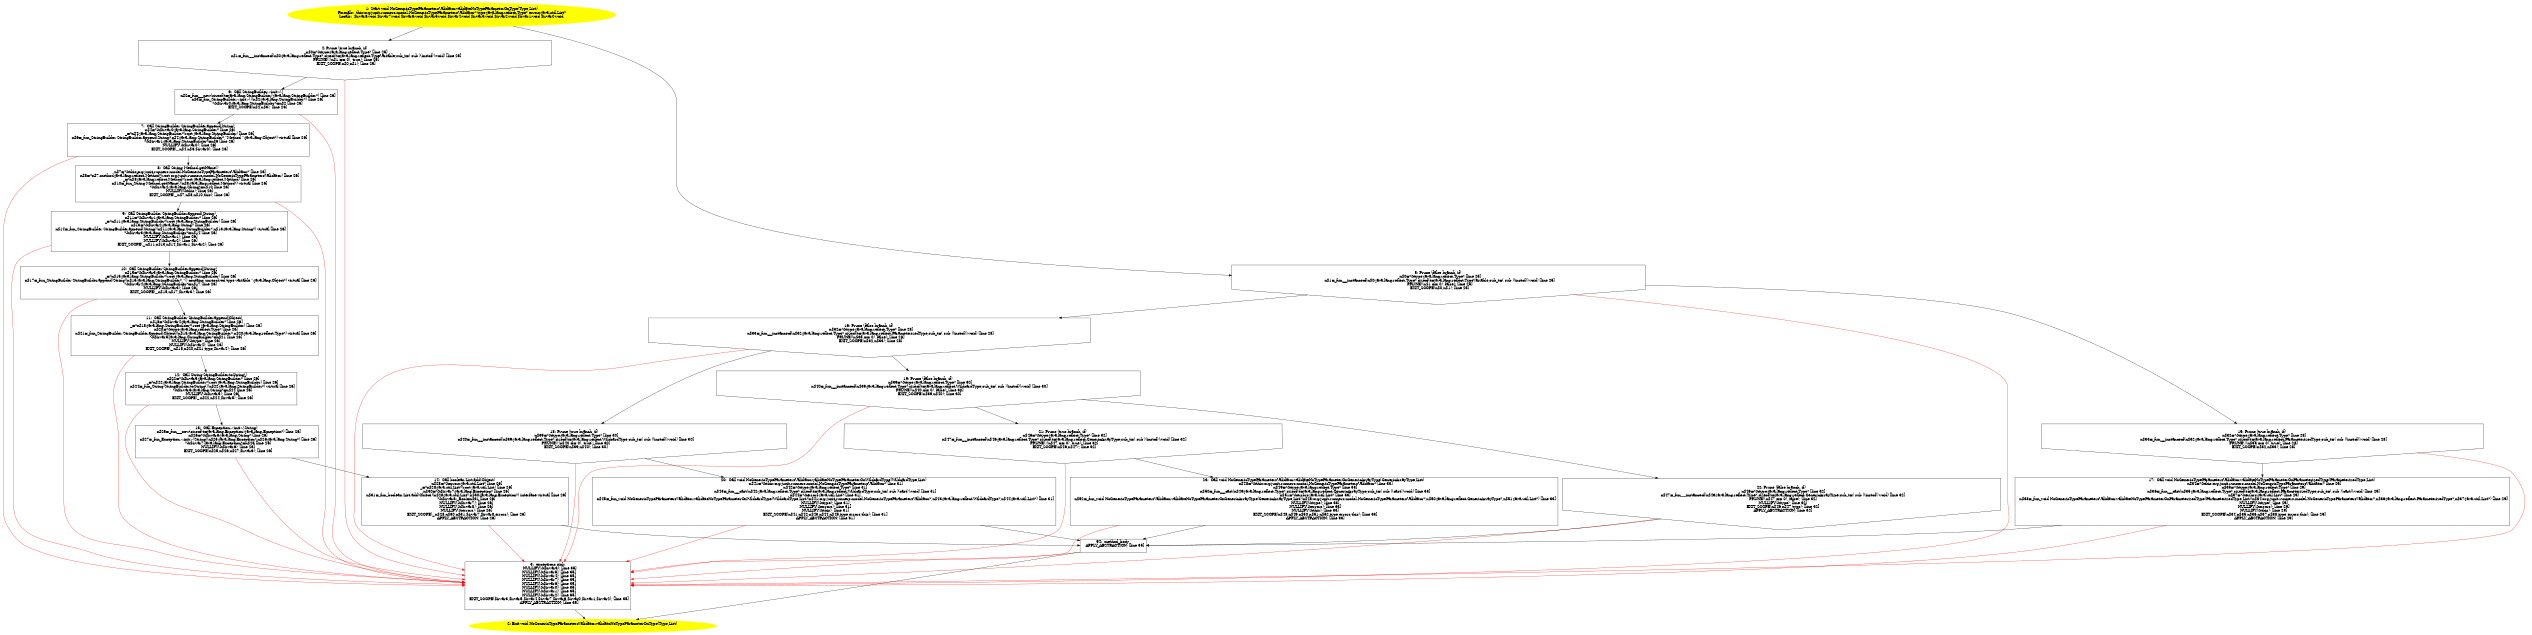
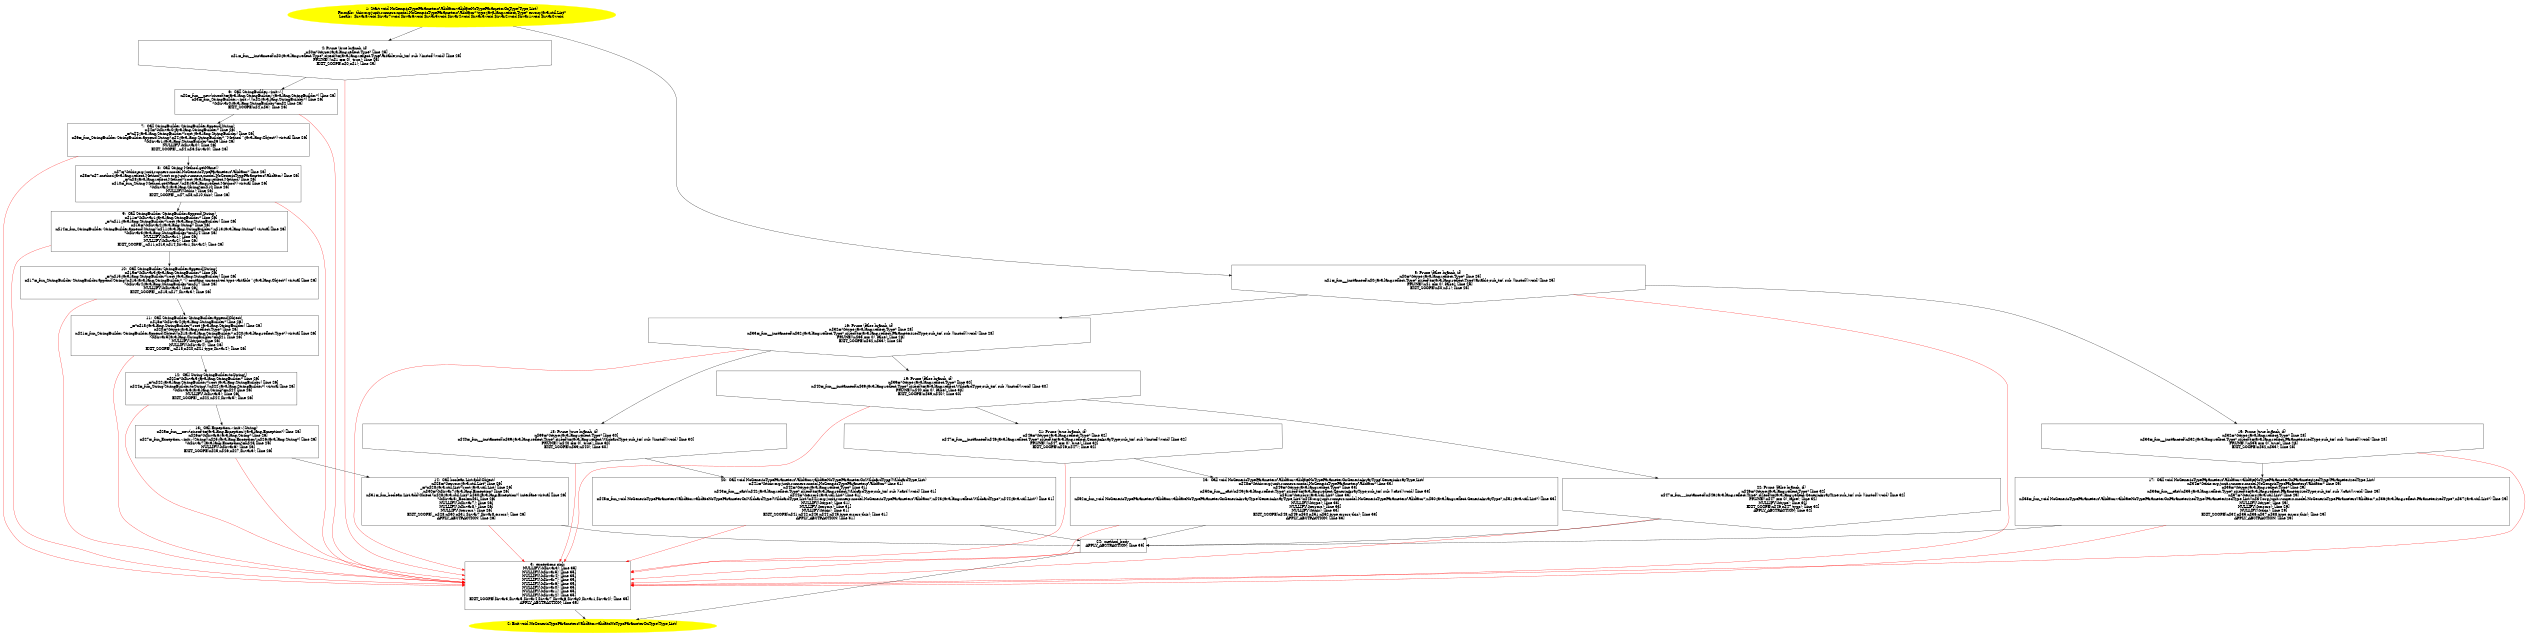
(1113, 546) -> (1113, 546)
